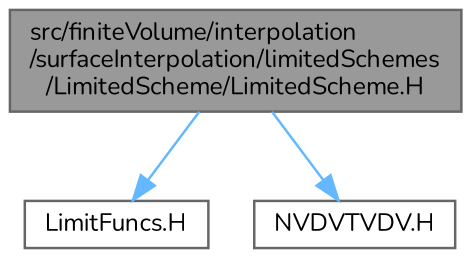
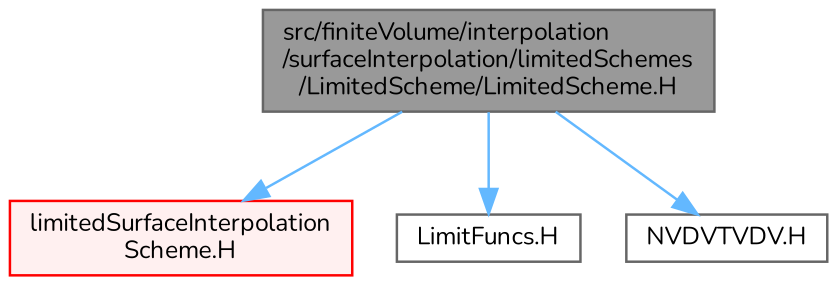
none -> (181, 238)
